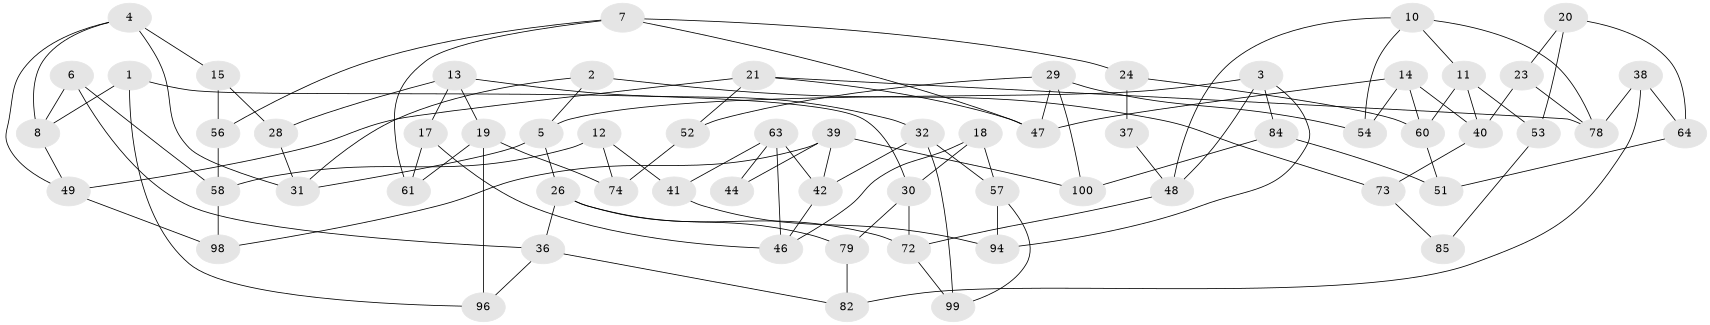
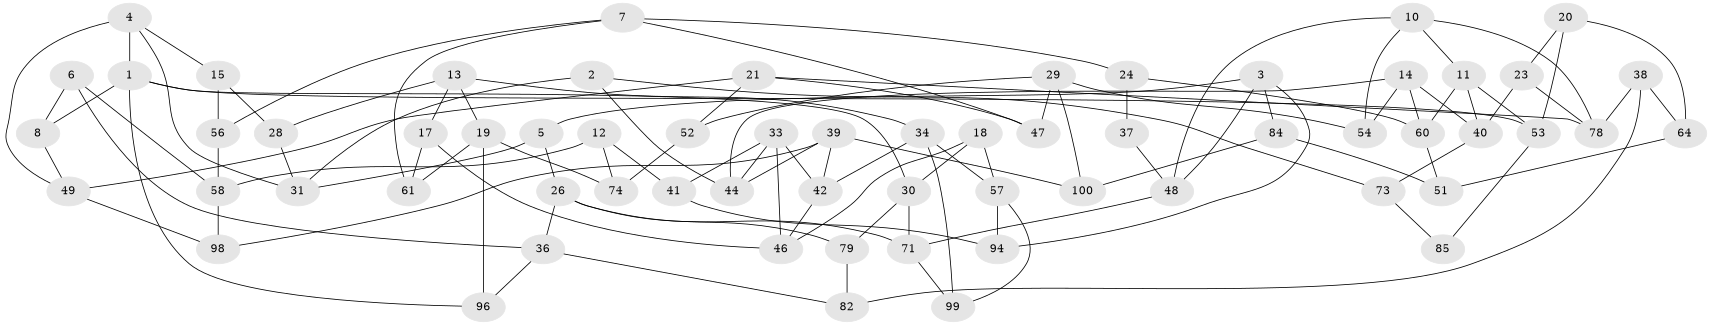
(49, 54) -> (130, 47)
none -> (1077, 100)
(567, 105) -> (653, 143)
(1164, 109) -> (1192, 91)
(776, 133) -> (776, 133)
(923, 133) -> (923, 133)
(909, 249) -> (909, 249)
